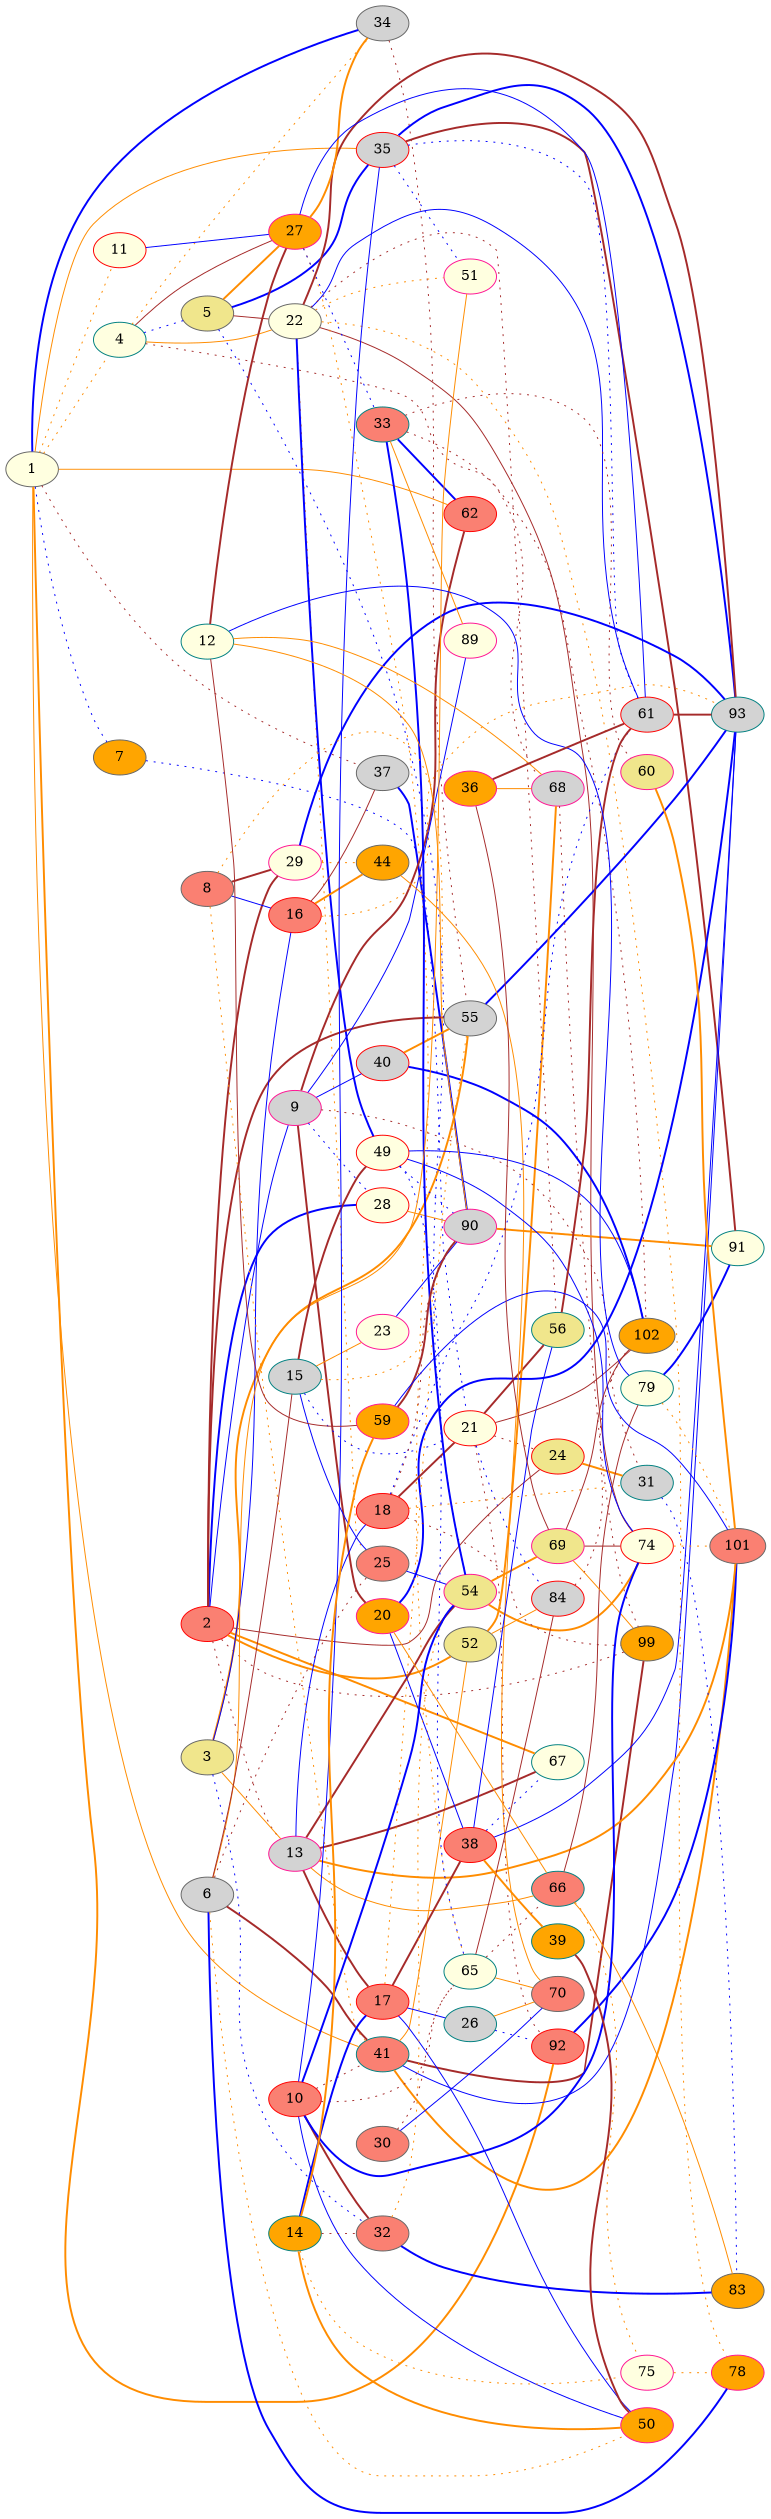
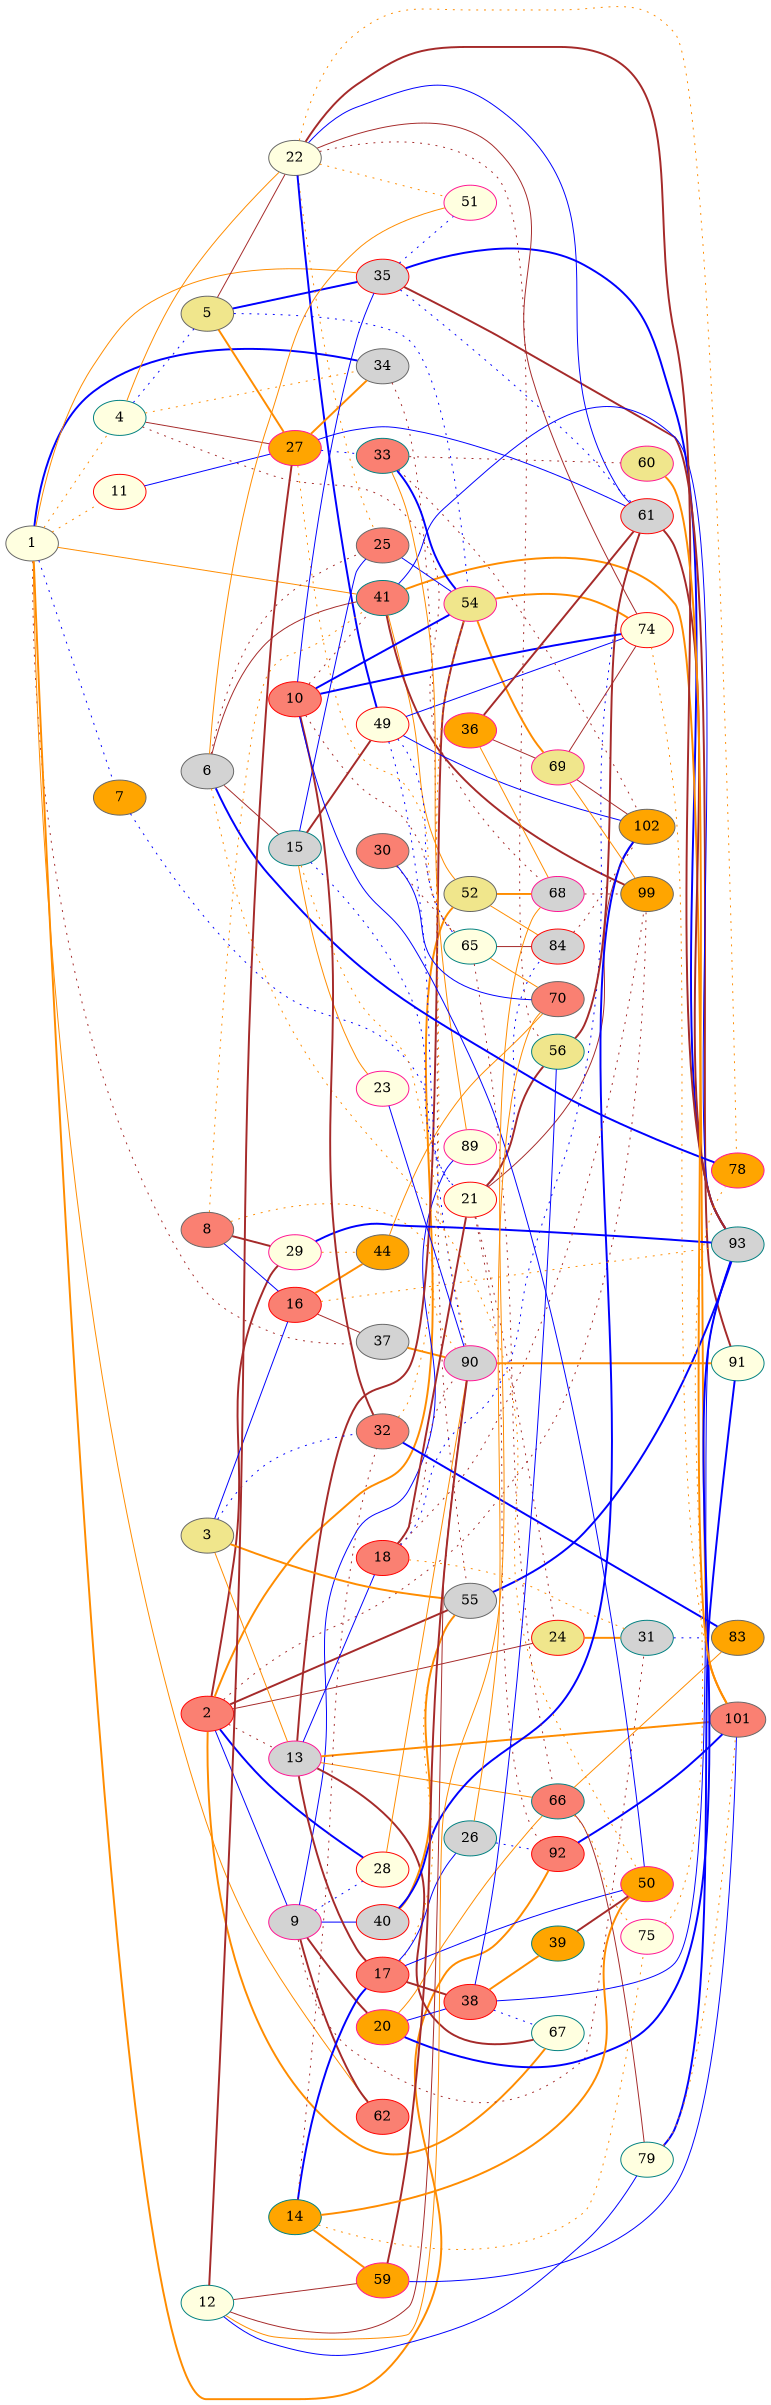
(427, 469) -> none
(438, 867) -> (432, 2077)
(437, 997) -> (426, 1353)
(304, 1965) -> (258, 652)
